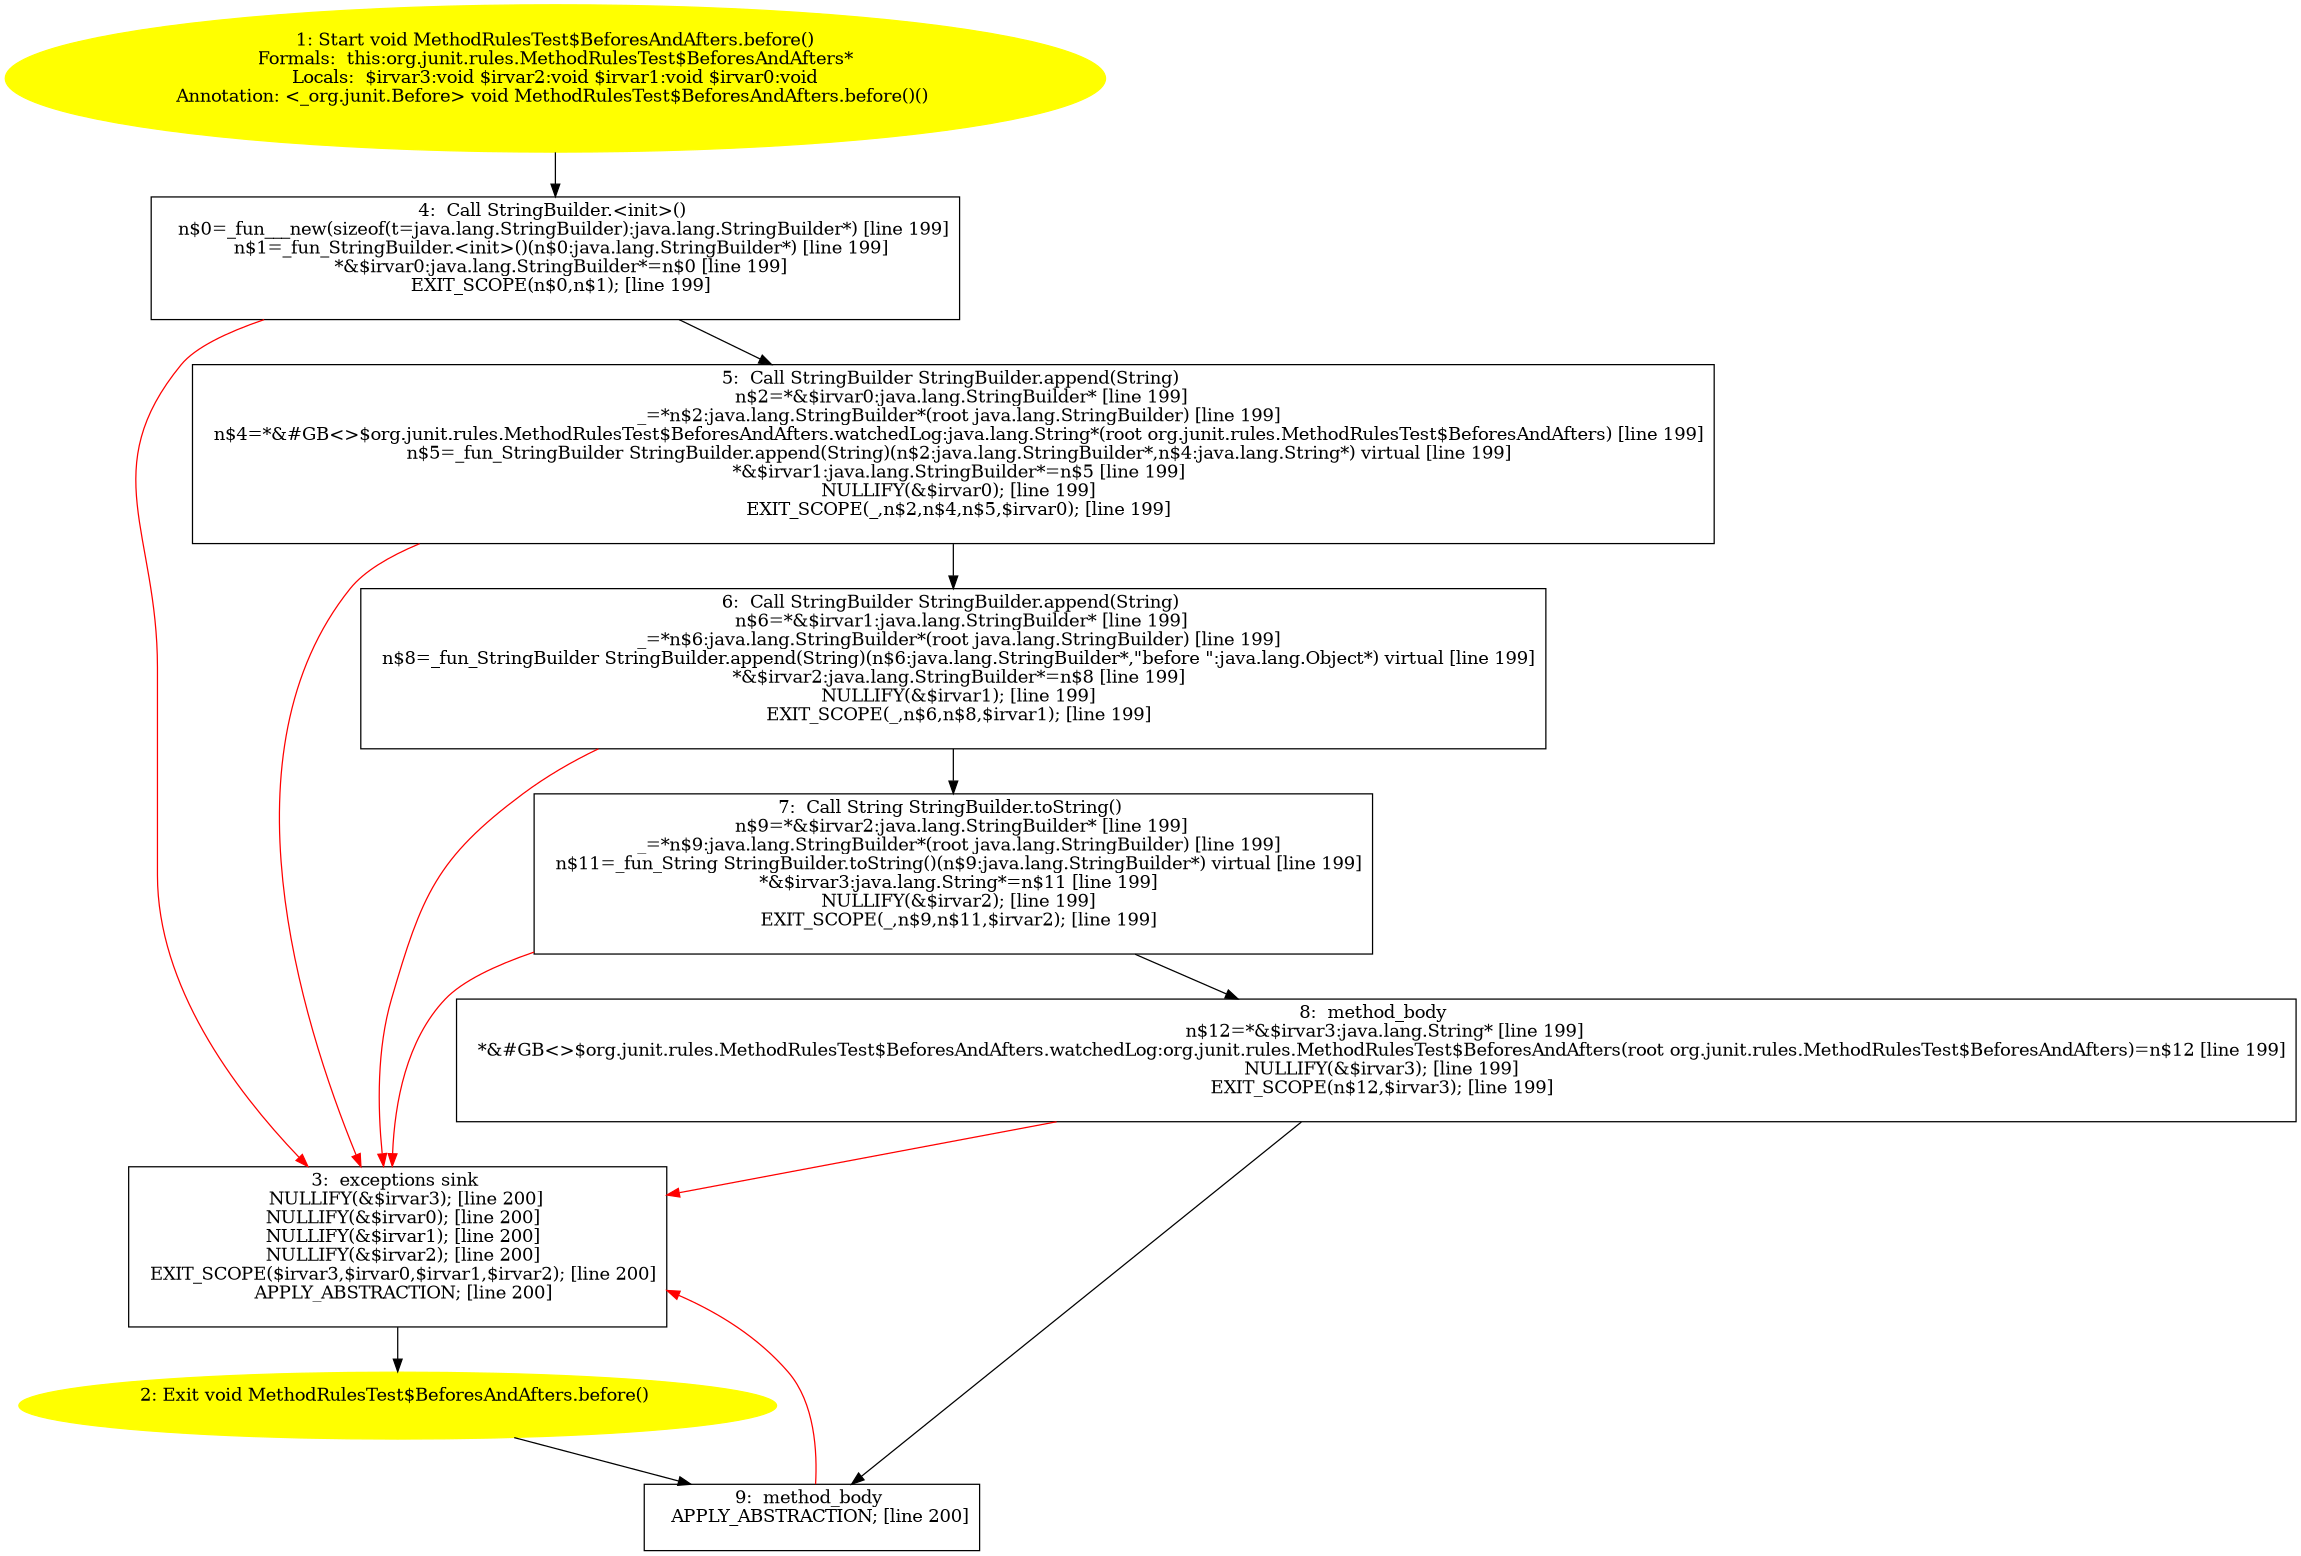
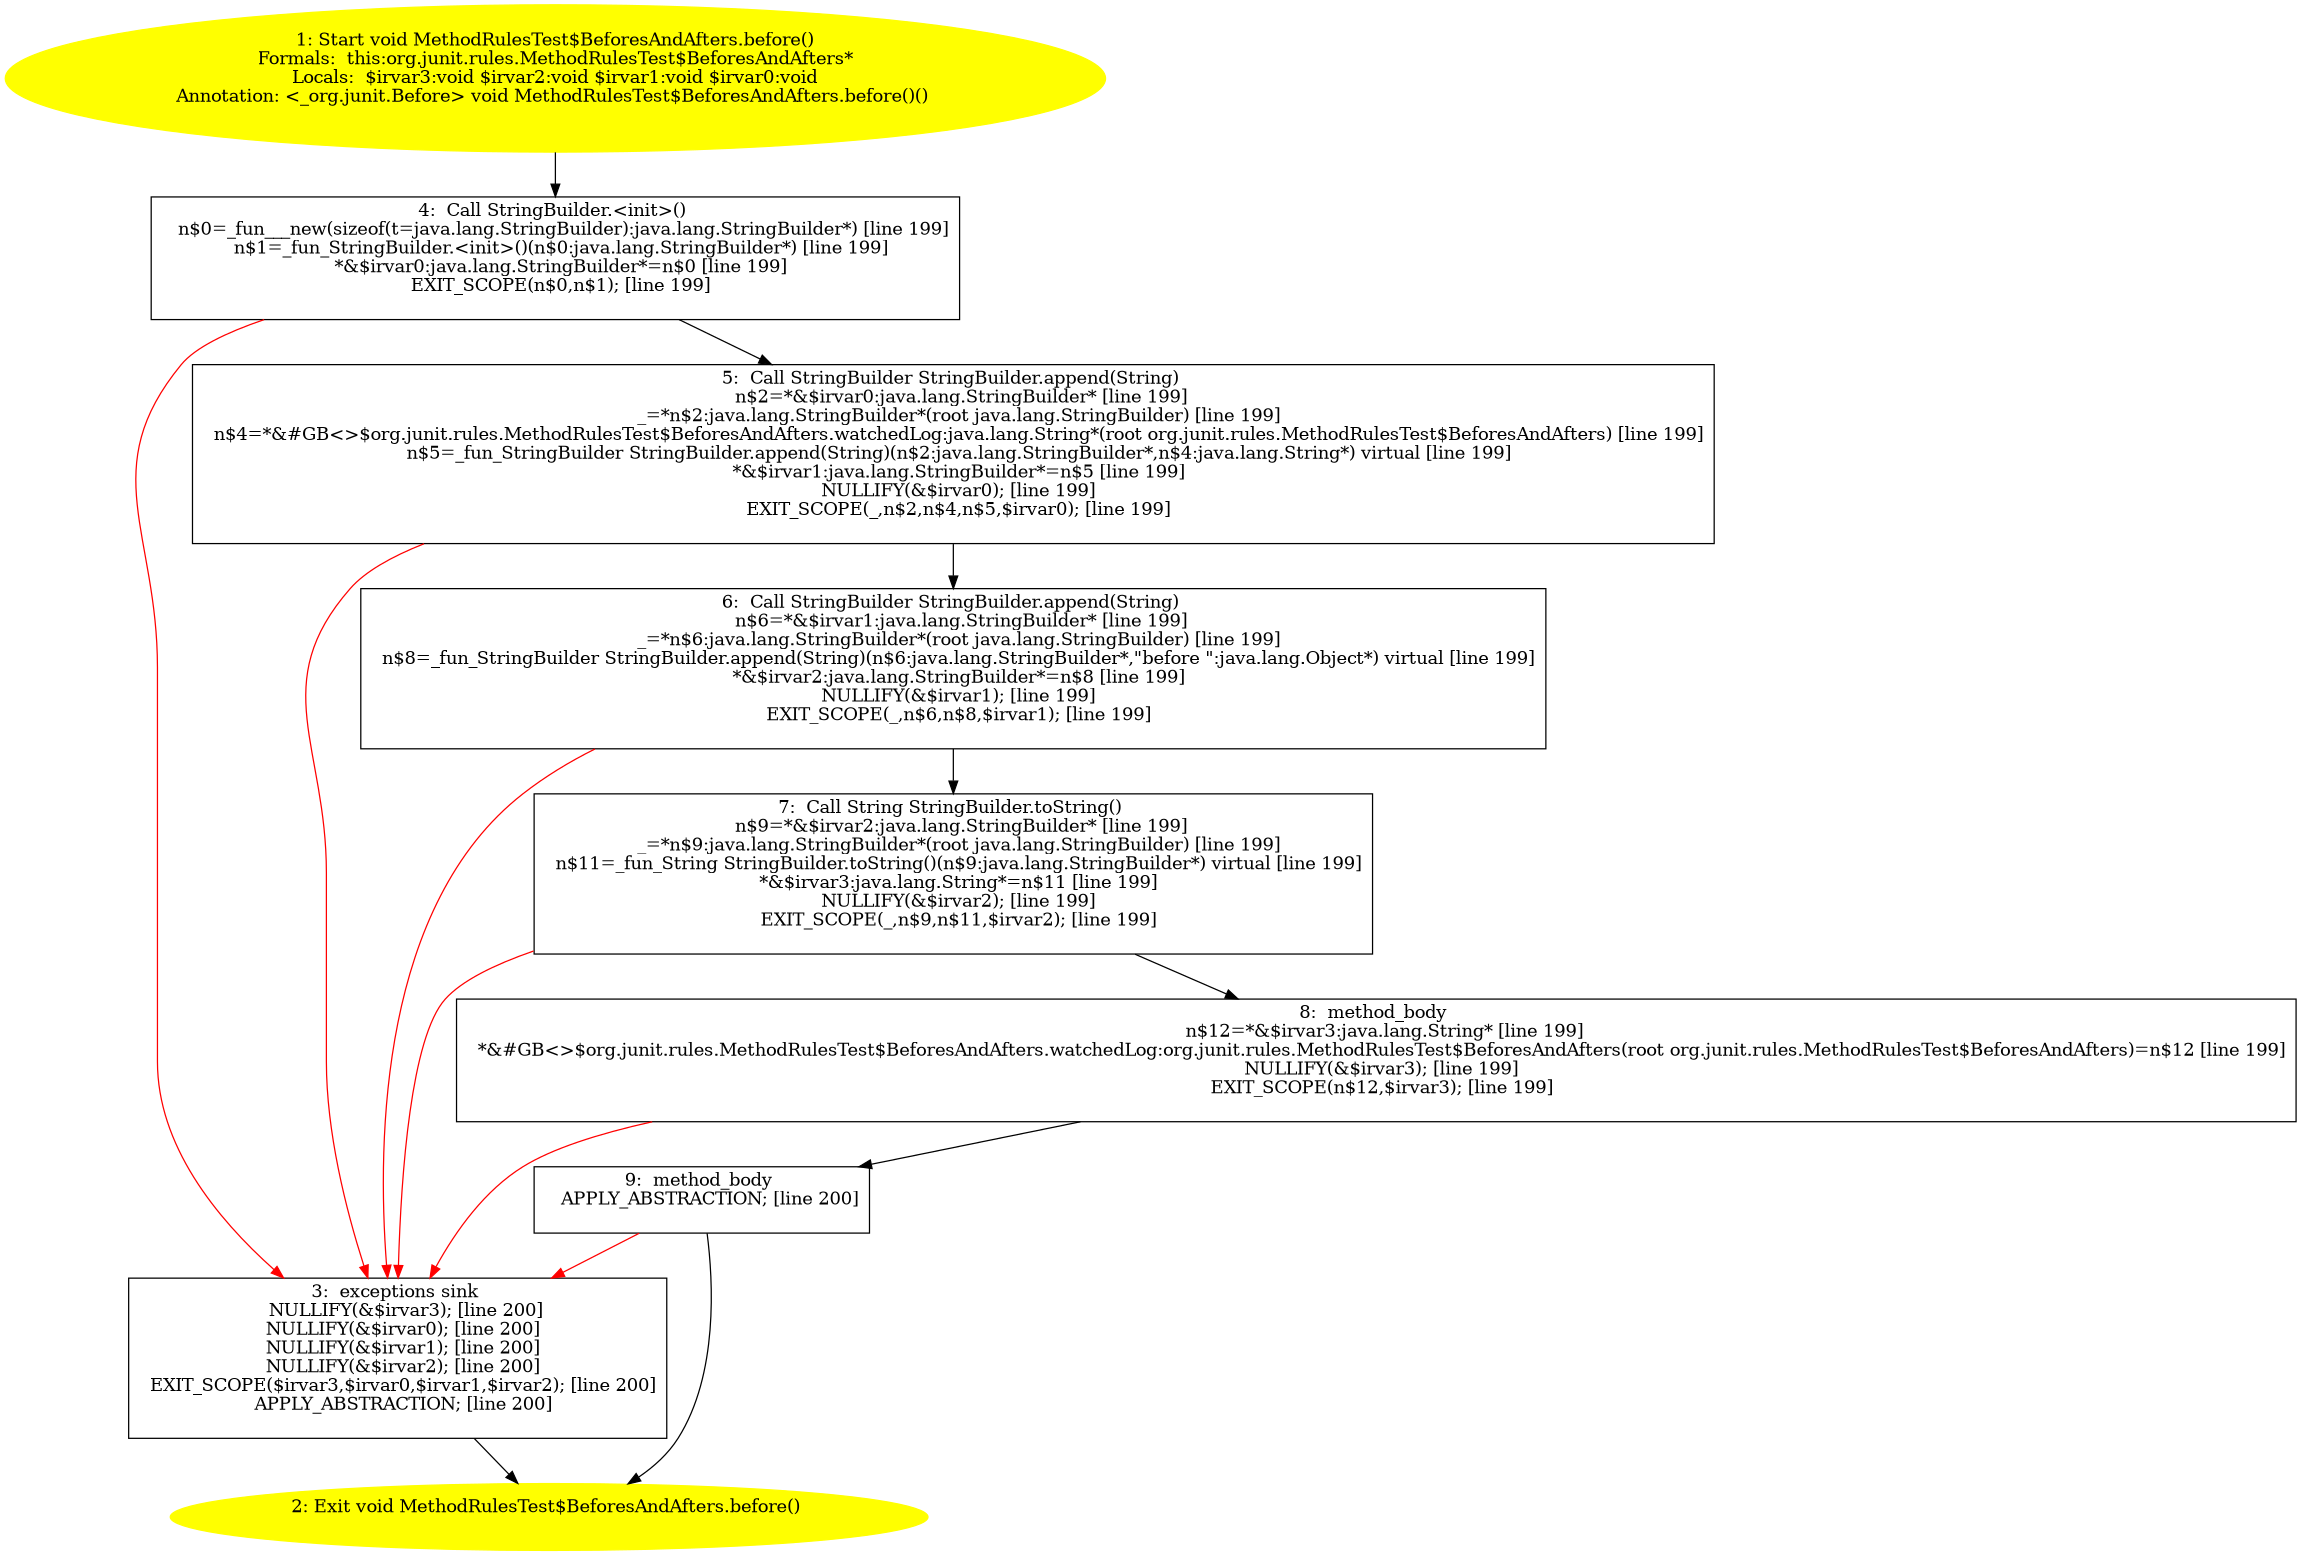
(596, 1459) -> (705, 1366)
